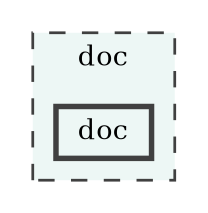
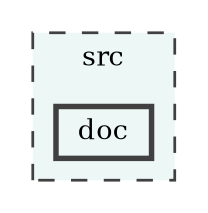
(104, 59) -> (104, 59)
